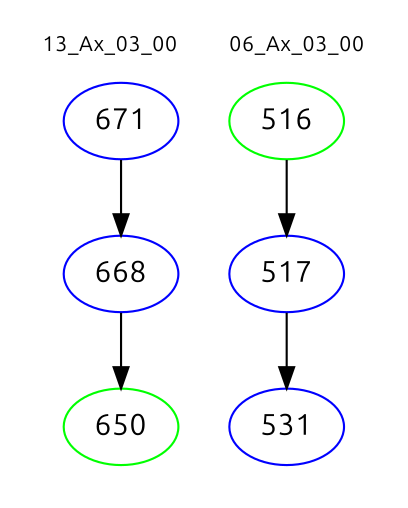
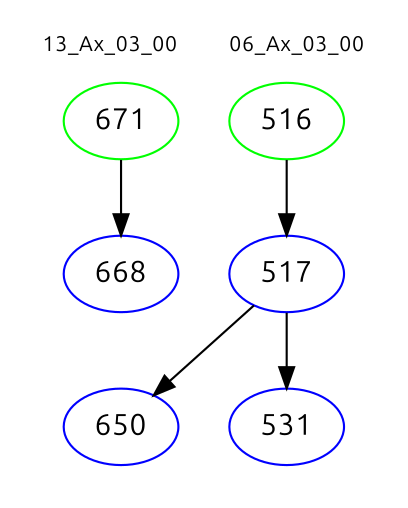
(121, 121) -> (121, 121)
(121, 340) -> (227, 330)
(121, 427) -> (121, 427)
